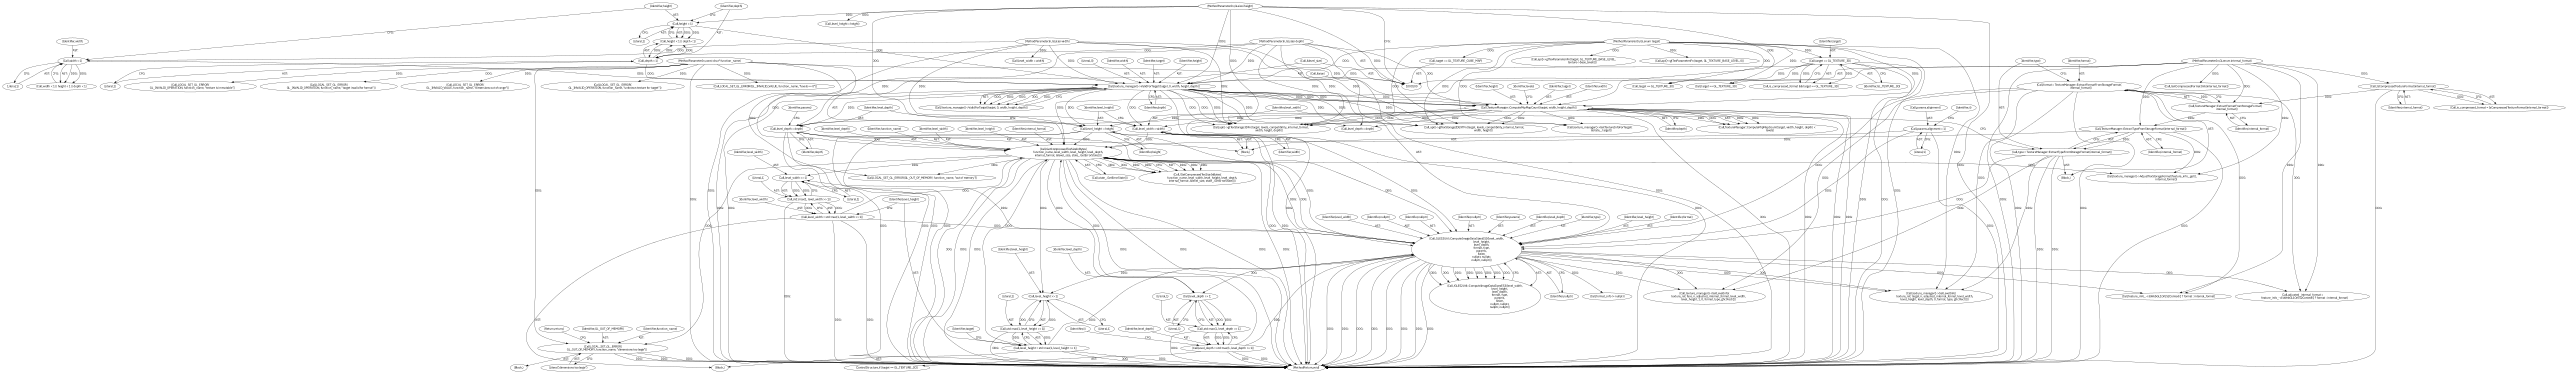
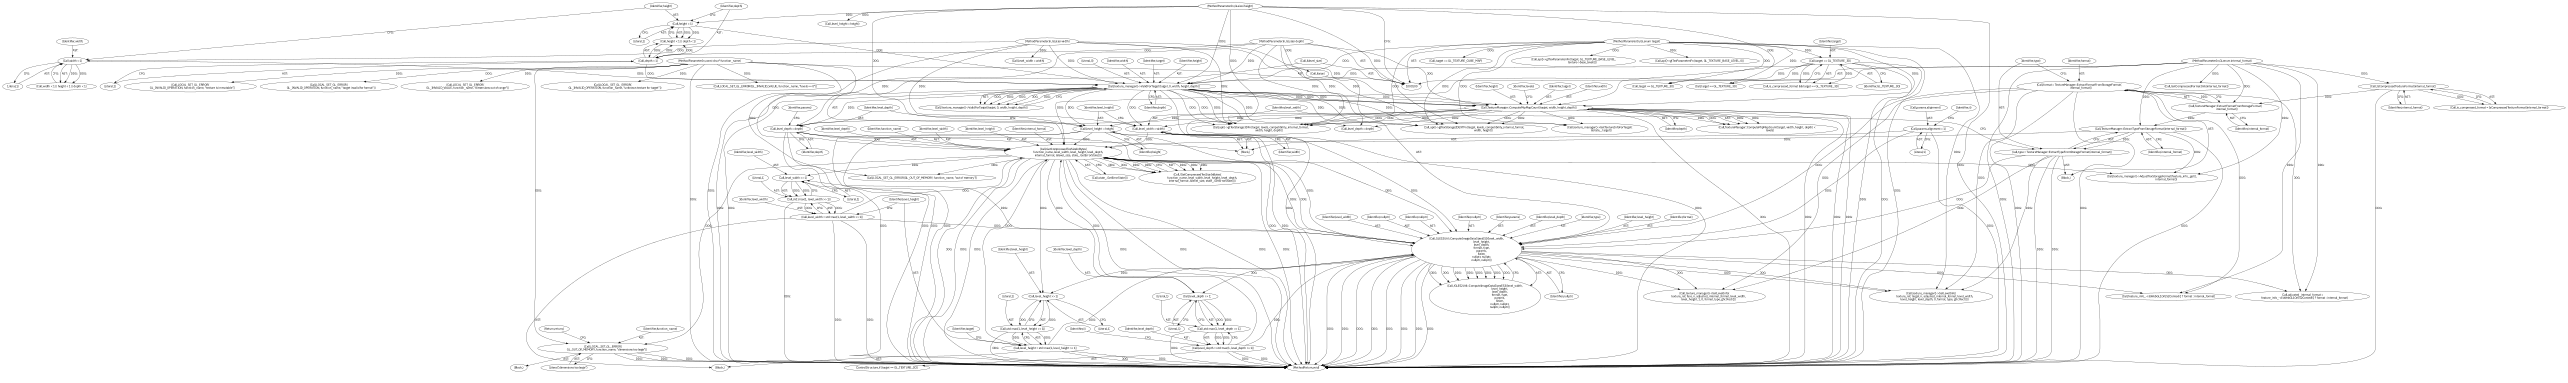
(1417, 70) -> (1489, 47)
(1759, 262) -> (1291, 63)
(1607, 297) -> none
(603, 329) -> none
